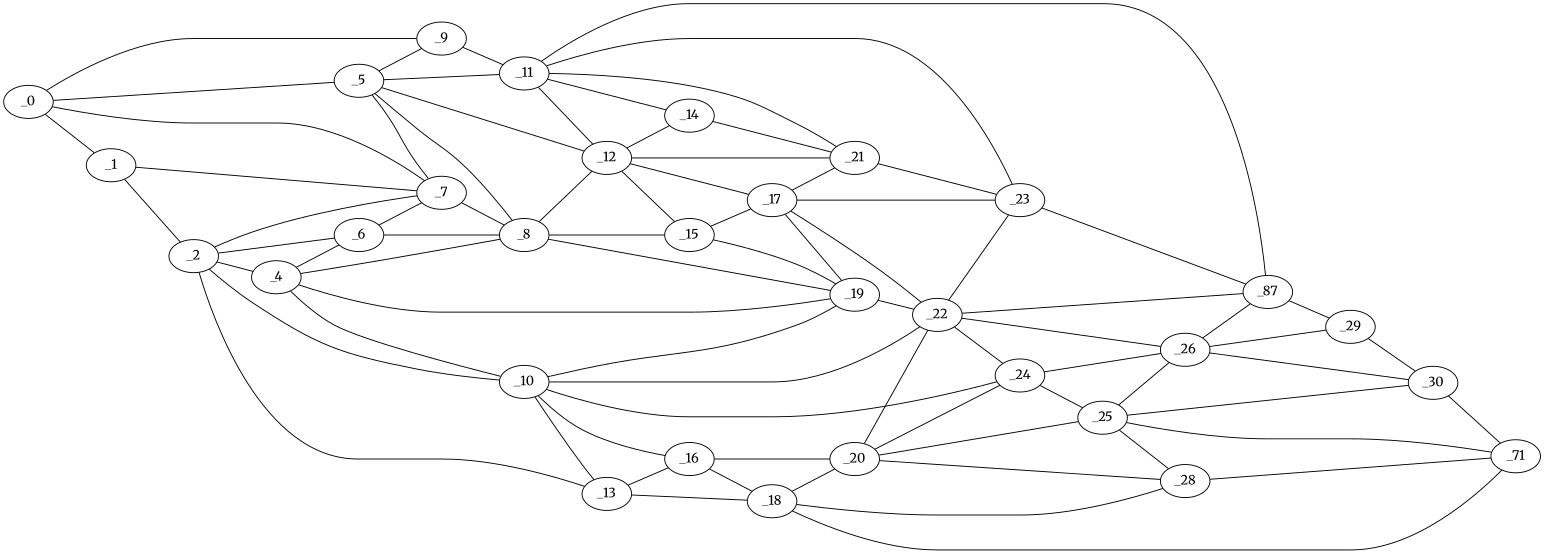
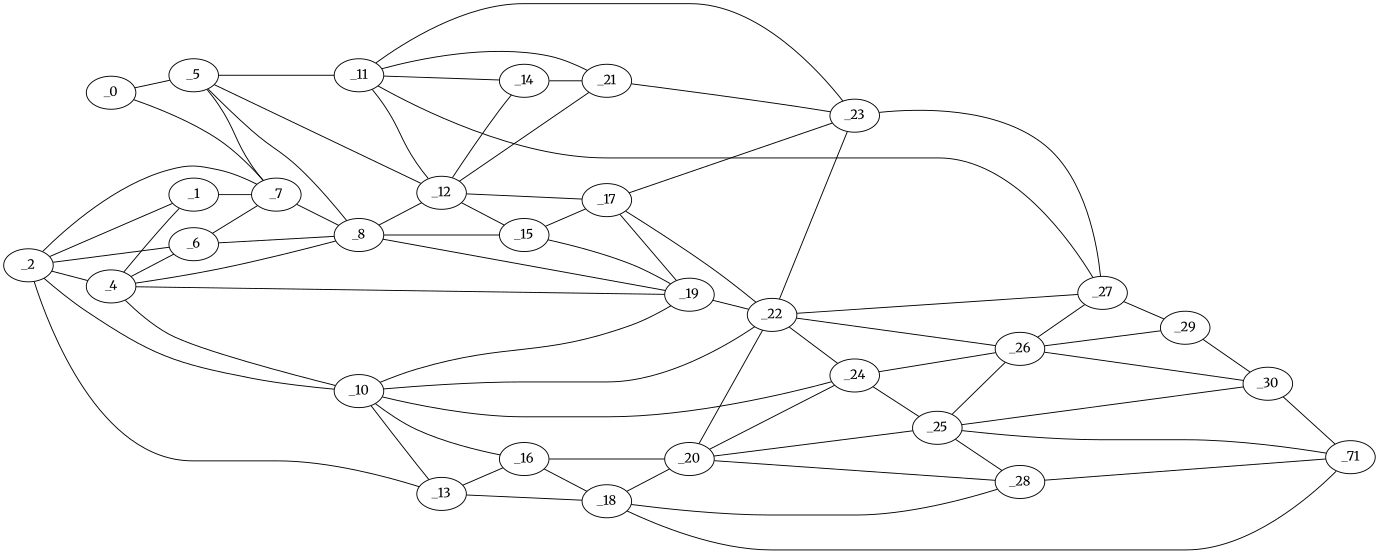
(442, 39) -> none
(70, 134) -> (151, 240)
(813, 179) -> none
(1268, 292) -> (1103, 293)
